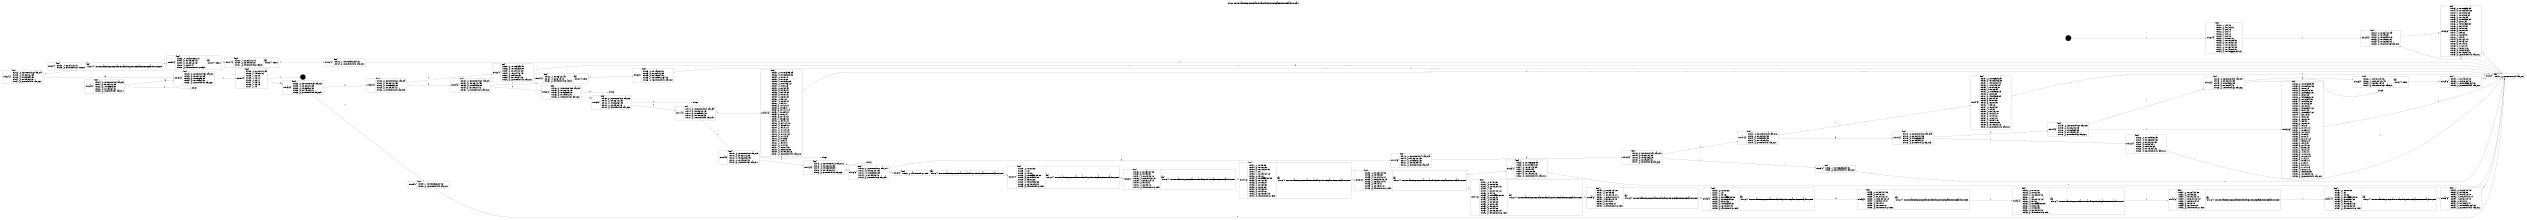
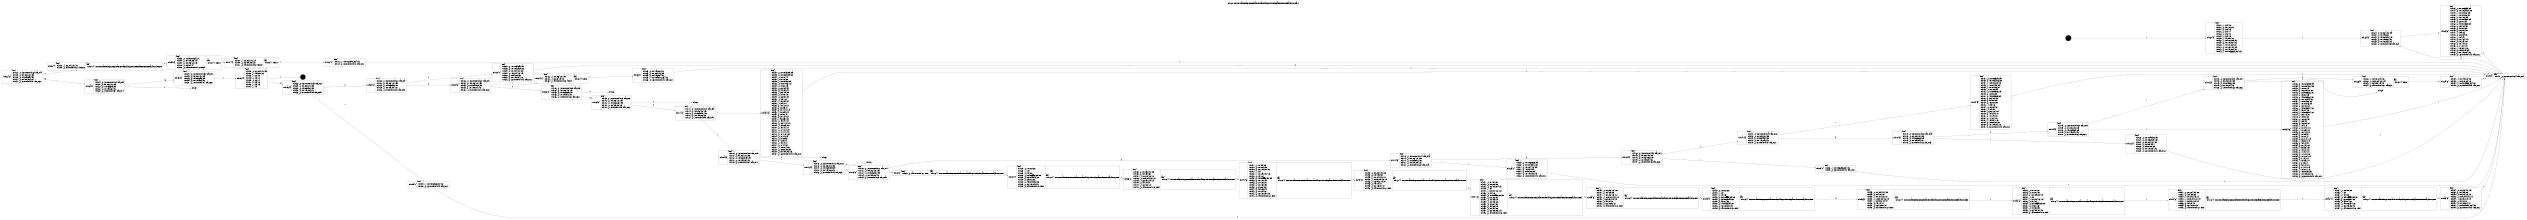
(108, 78) -> (64, 82)
(1486, 173) -> (1468, 165)
